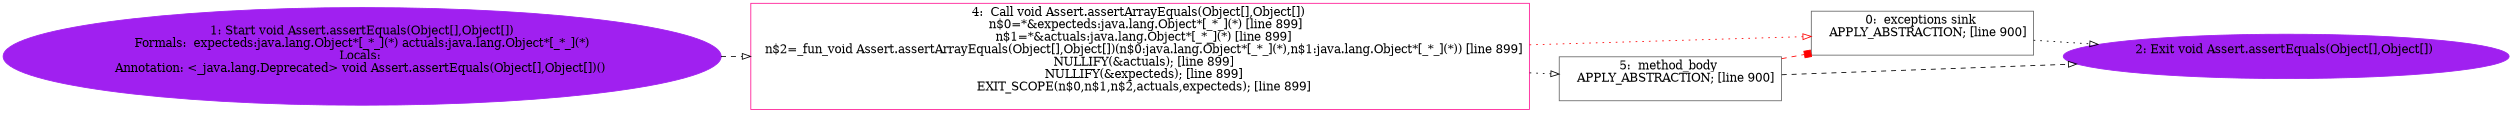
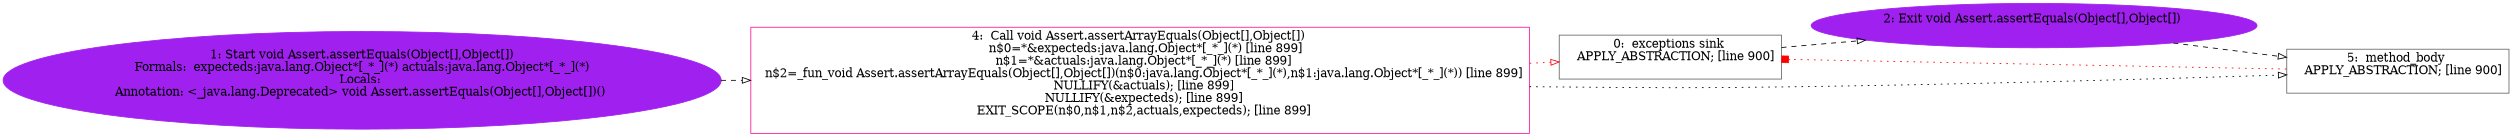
(2062, 42) -> (1819, 44)
(1792, 57) -> (2038, 64)
(1925, 70) -> (2226, 50)
